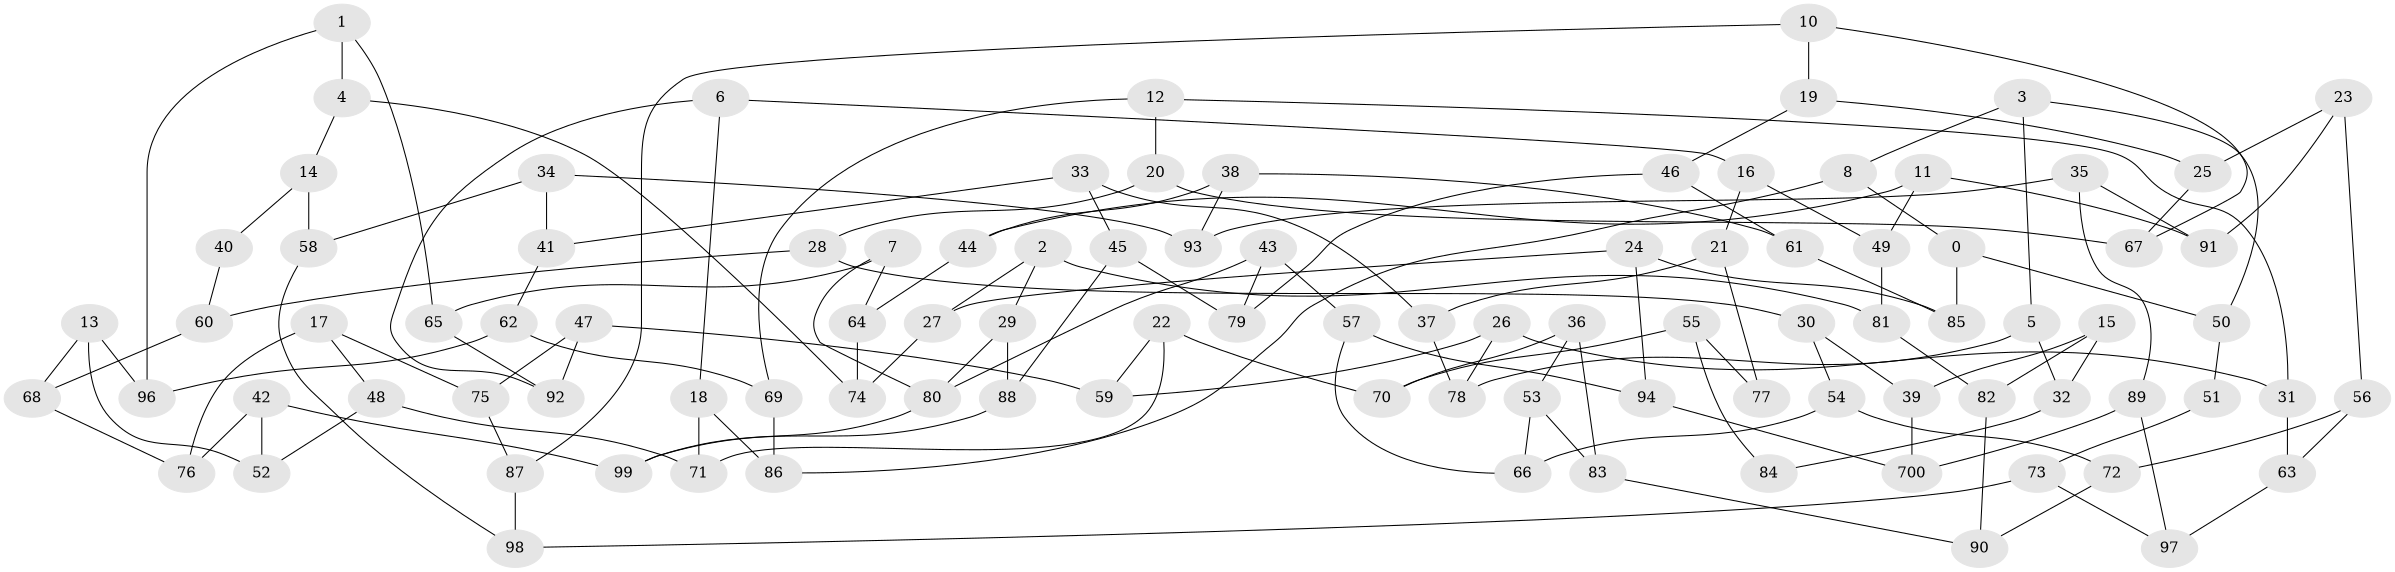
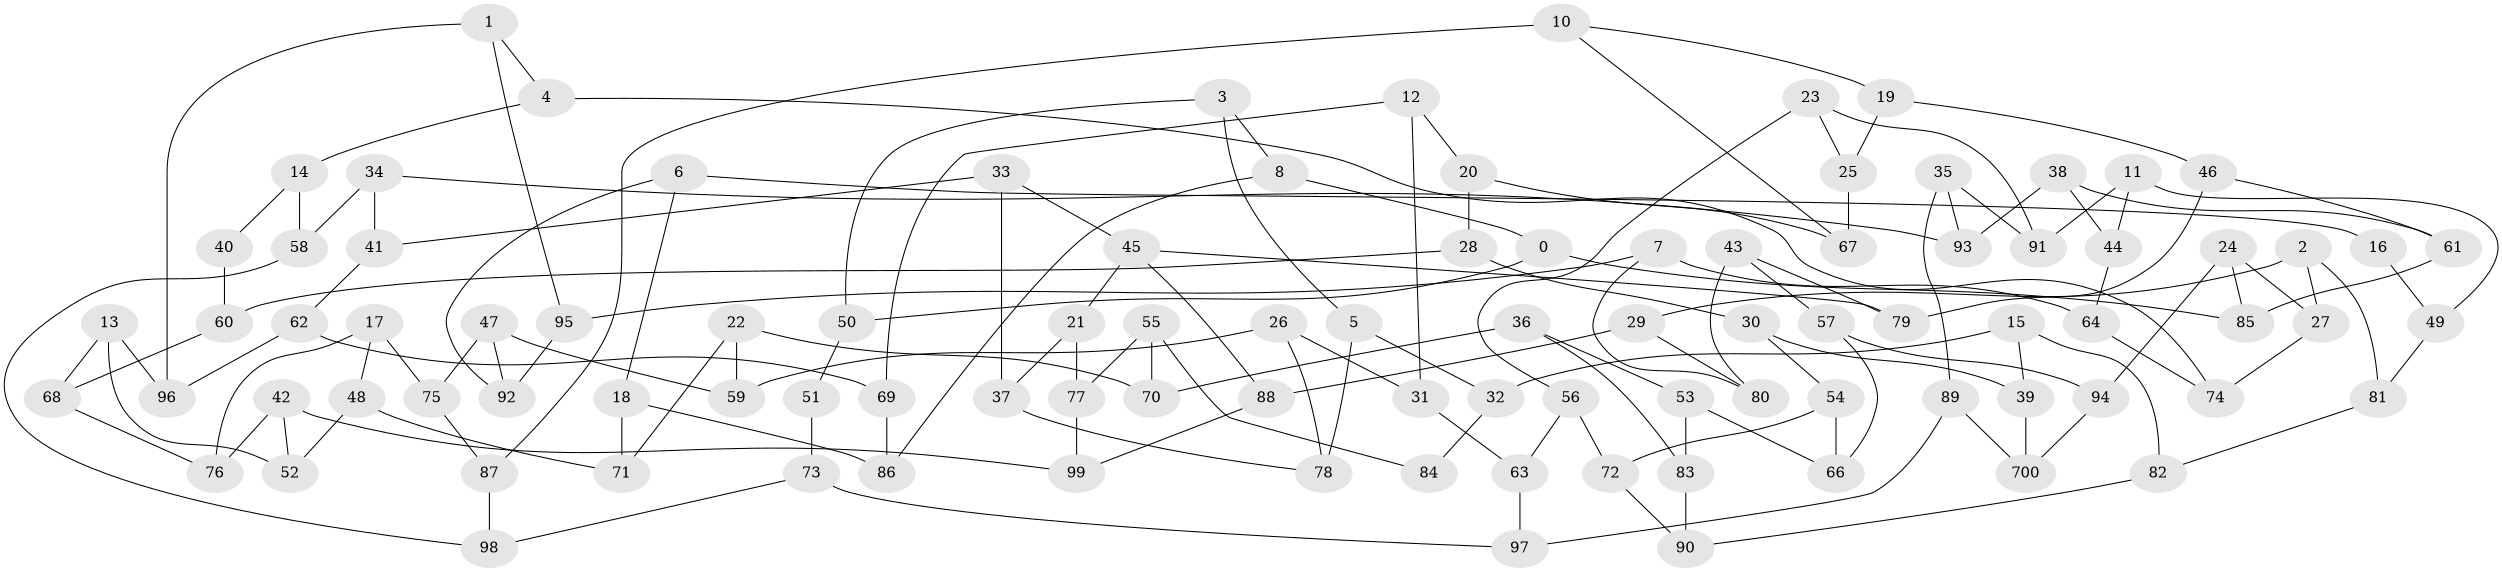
(1733, 210) -> (1104, 286)
(434, 323) -> (565, 323)
(846, 429) -> (1077, 436)
